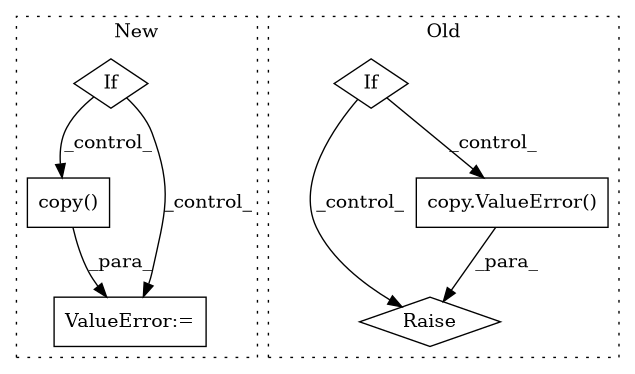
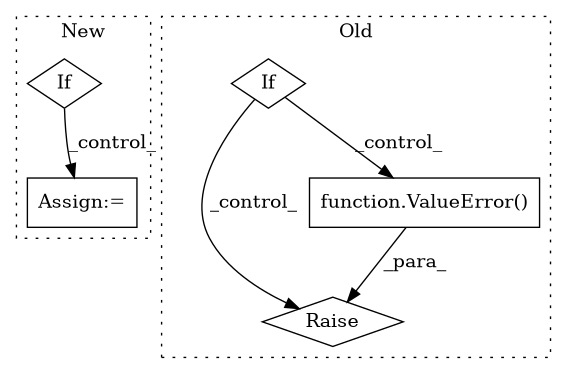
(68, 203) -> none
(512, 203) -> (425, 203)
(130, 322) -> (82, 203)
